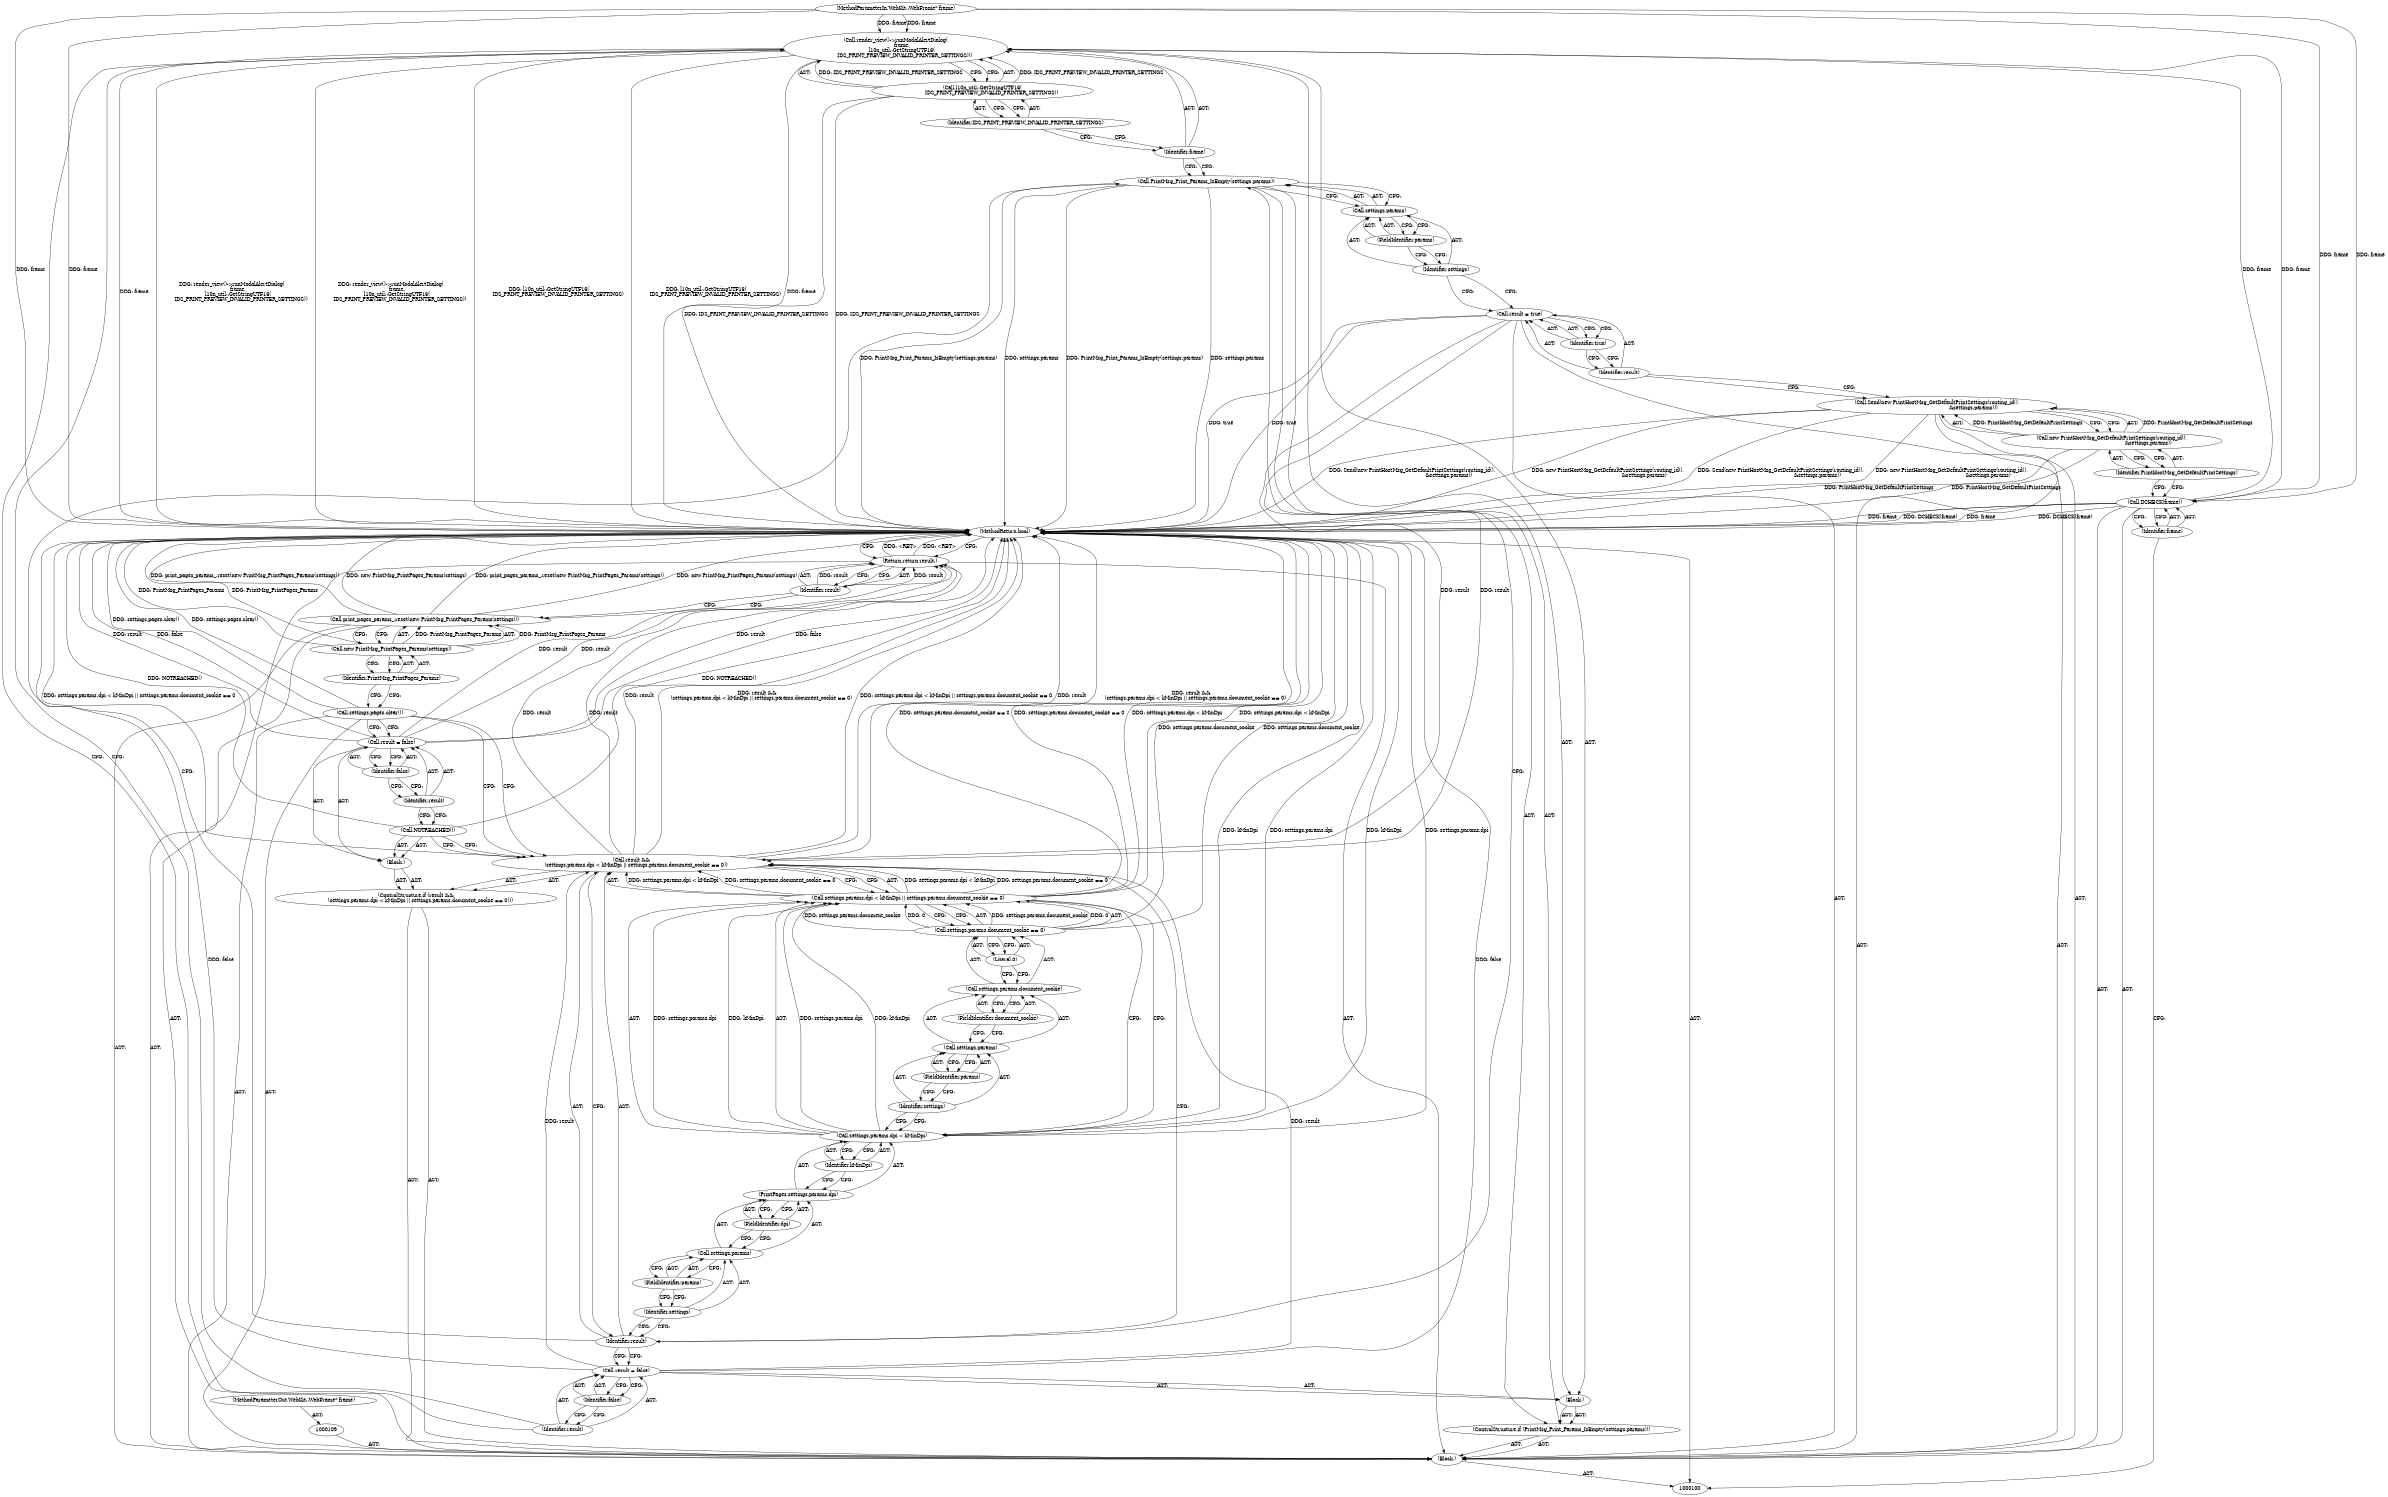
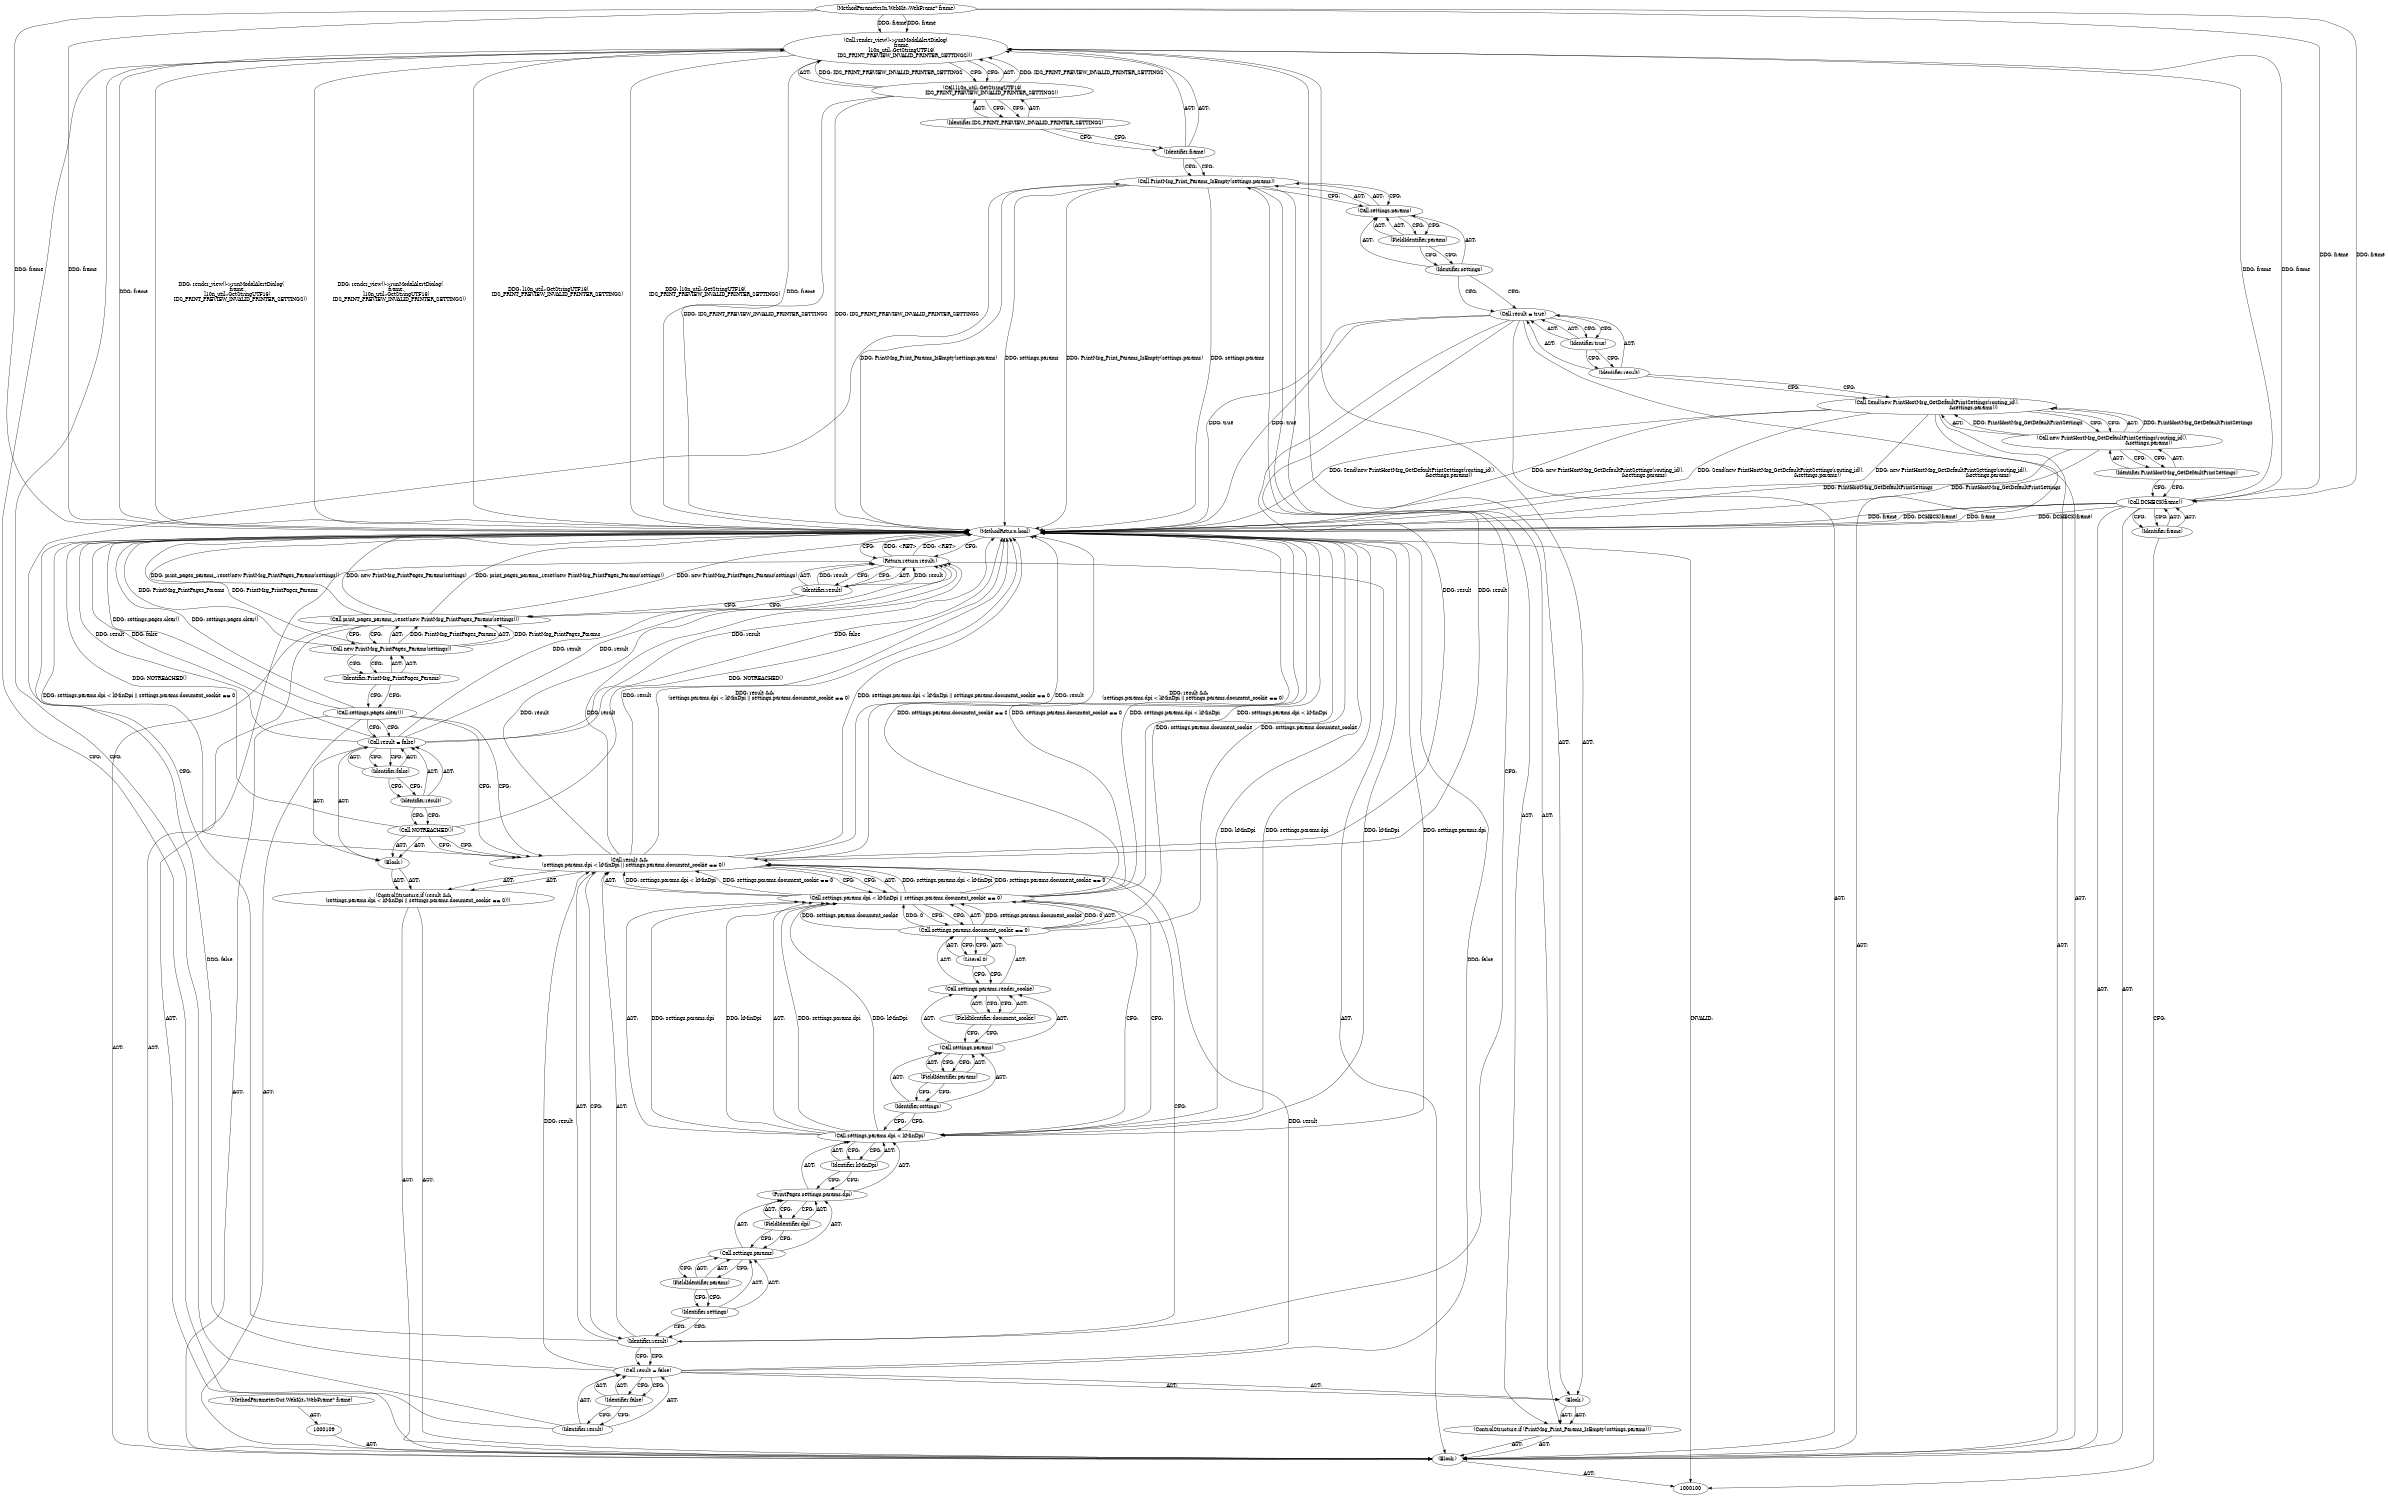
(1014, 990) -> (990, 990)
(1696, 1019) -> (1703, 1019)
